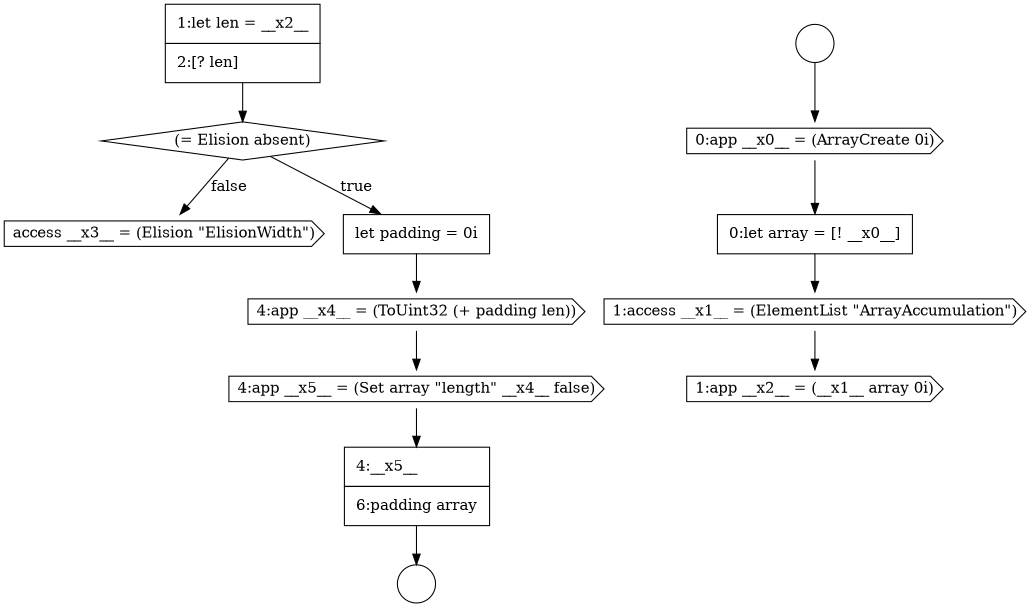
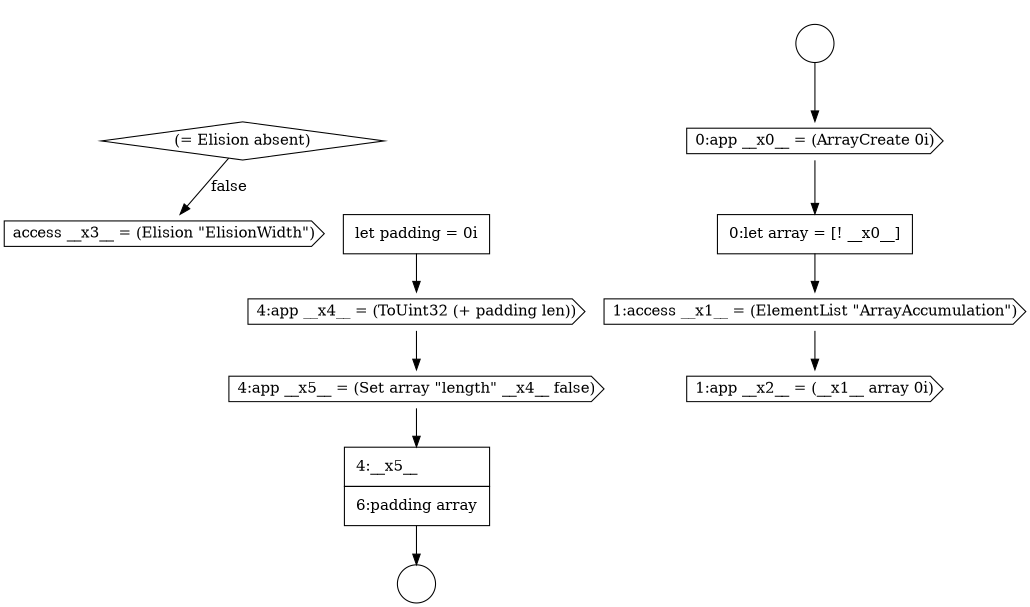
(243, 43) -> none
(321, 183) -> none
